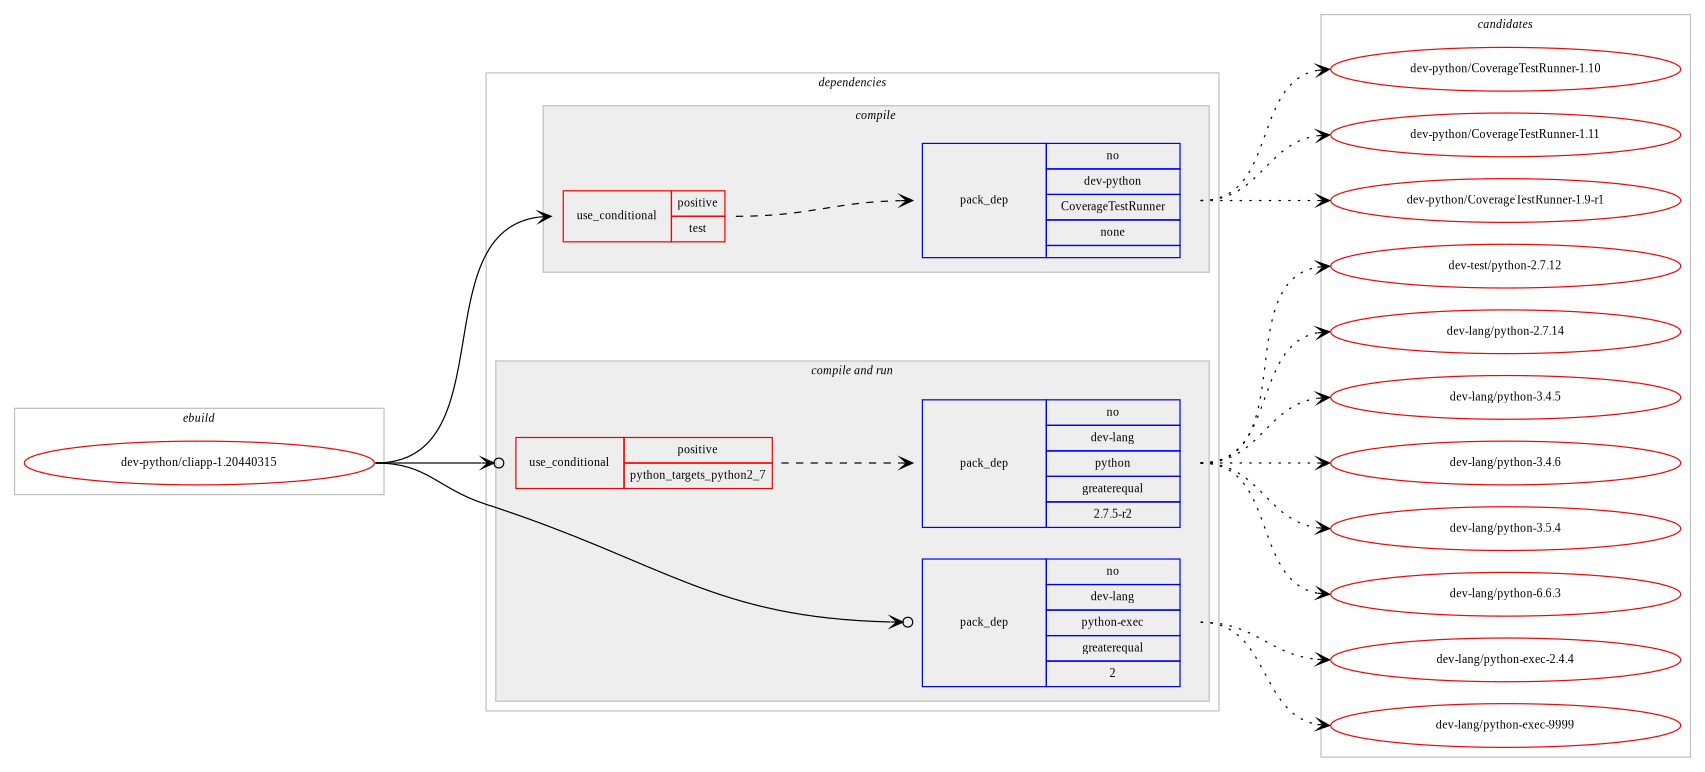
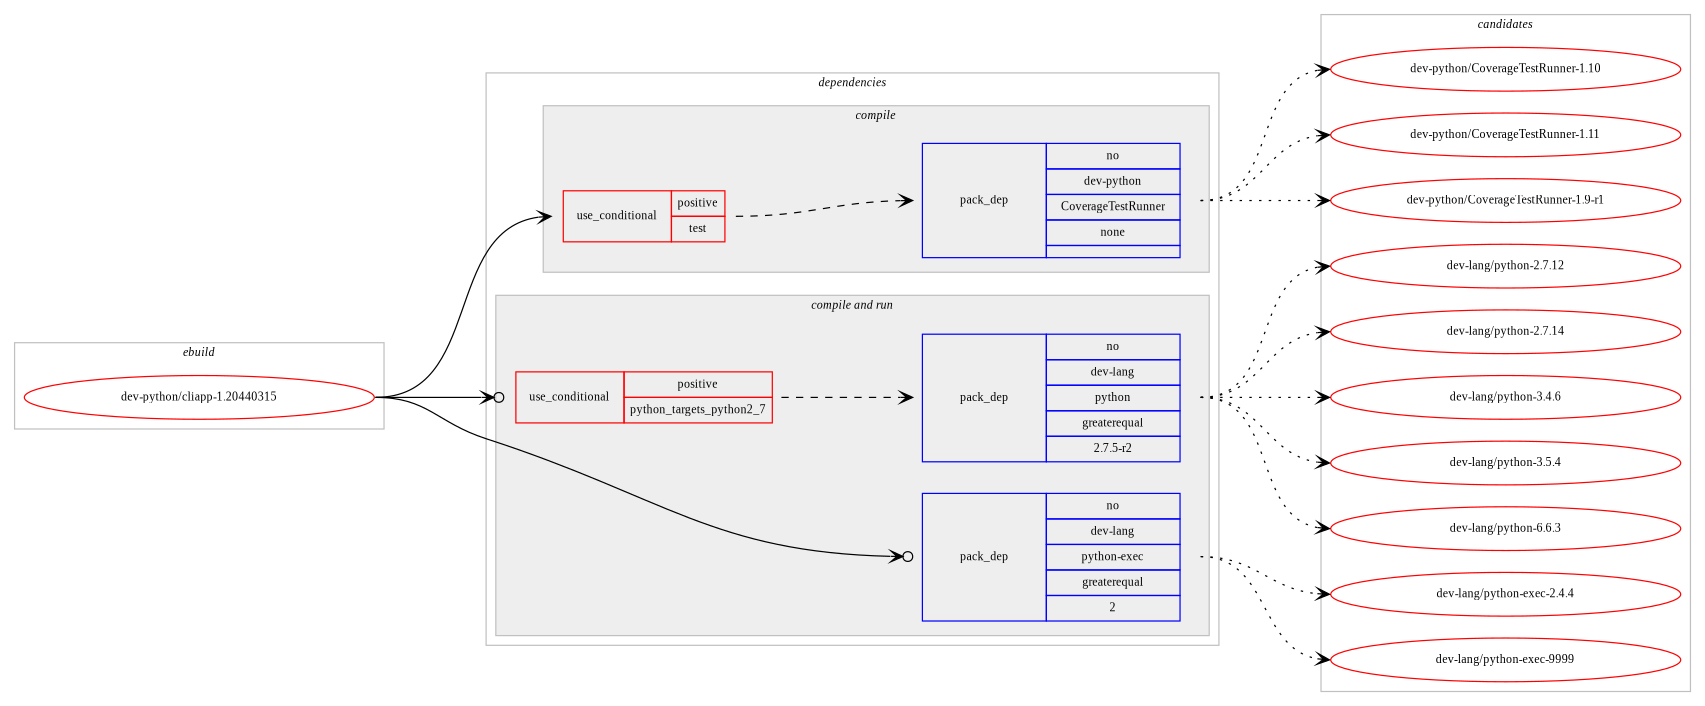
(1506, 266) -> (1506, 266)
(1506, 397) -> none
